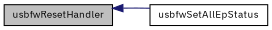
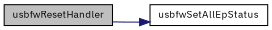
(137, 8) -> (126, 22)
